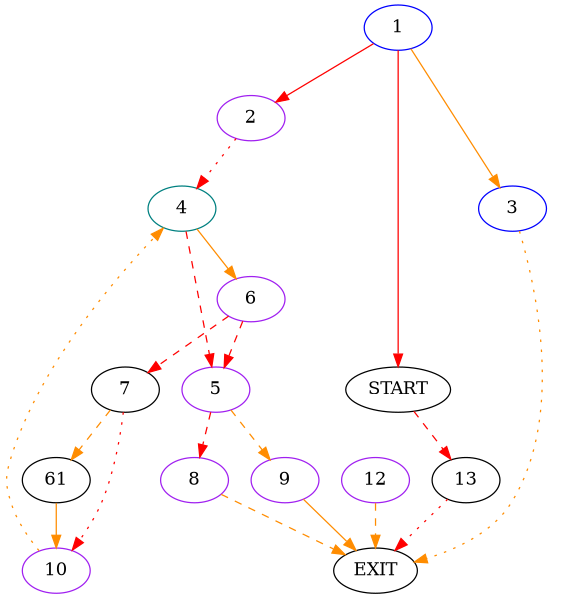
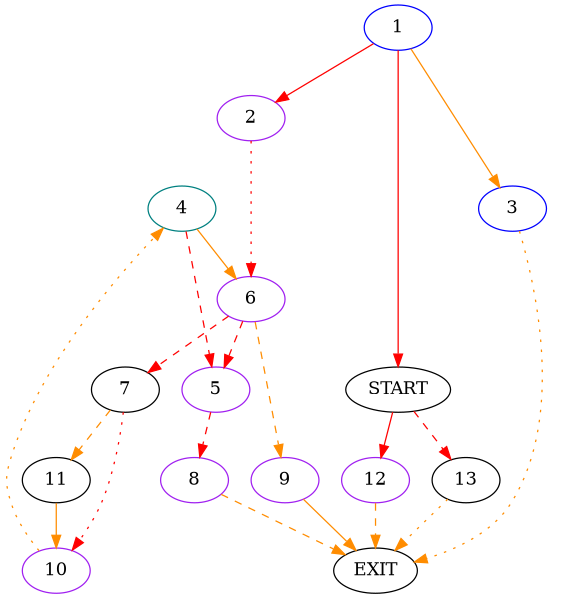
(220, 158) -> (251, 202)
none -> (388, 429)
(247, 430) -> (267, 383)
(56, 480) -> (56, 480)
(426, 520) -> (426, 520)
